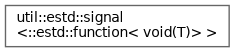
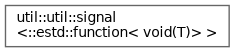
(117, 26) -> (117, 26)
